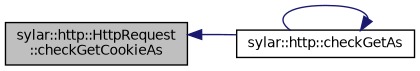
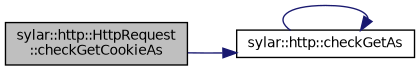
(219, 35) -> (205, 53)
